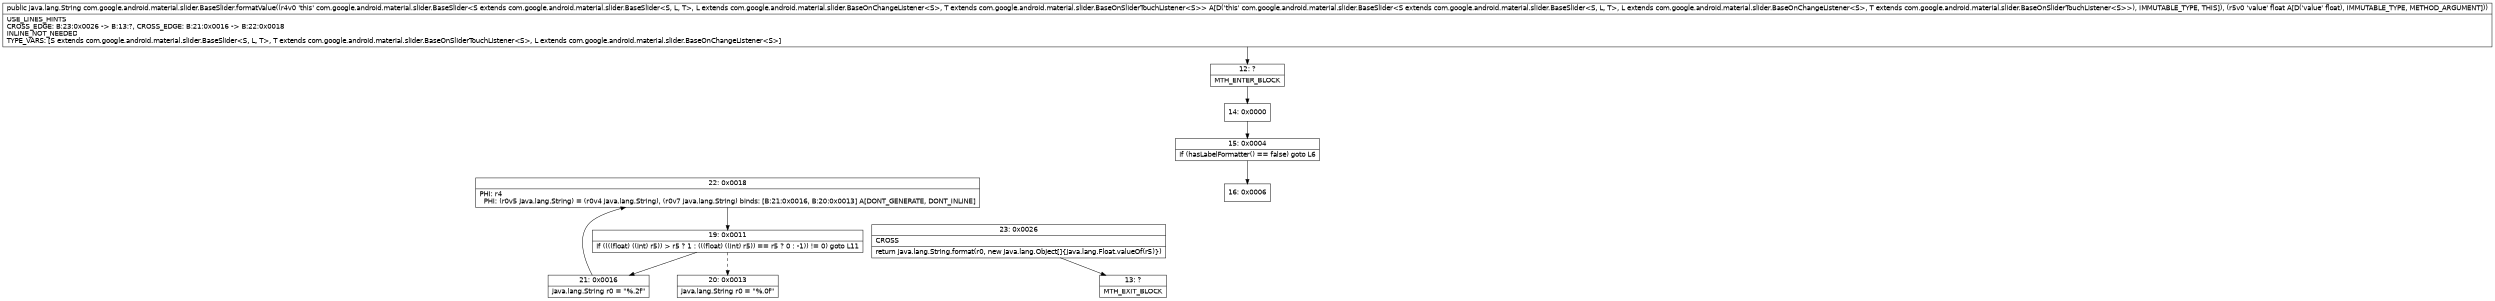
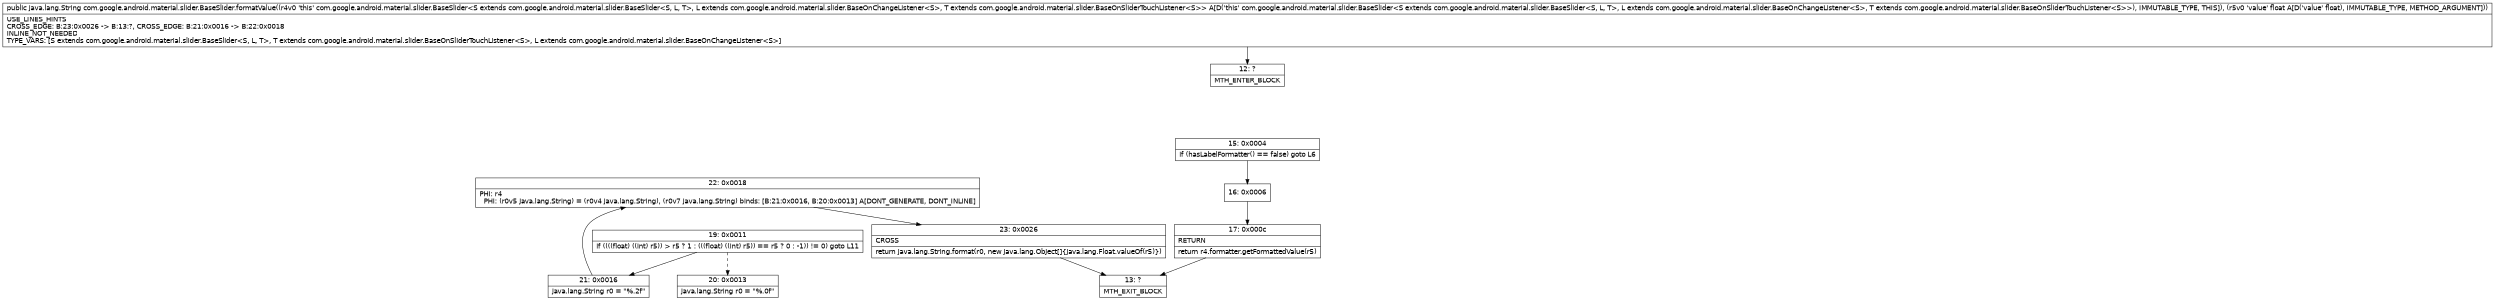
(1247, 112) -> none
(728, 216) -> (865, 216)
none -> (1247, 241)
